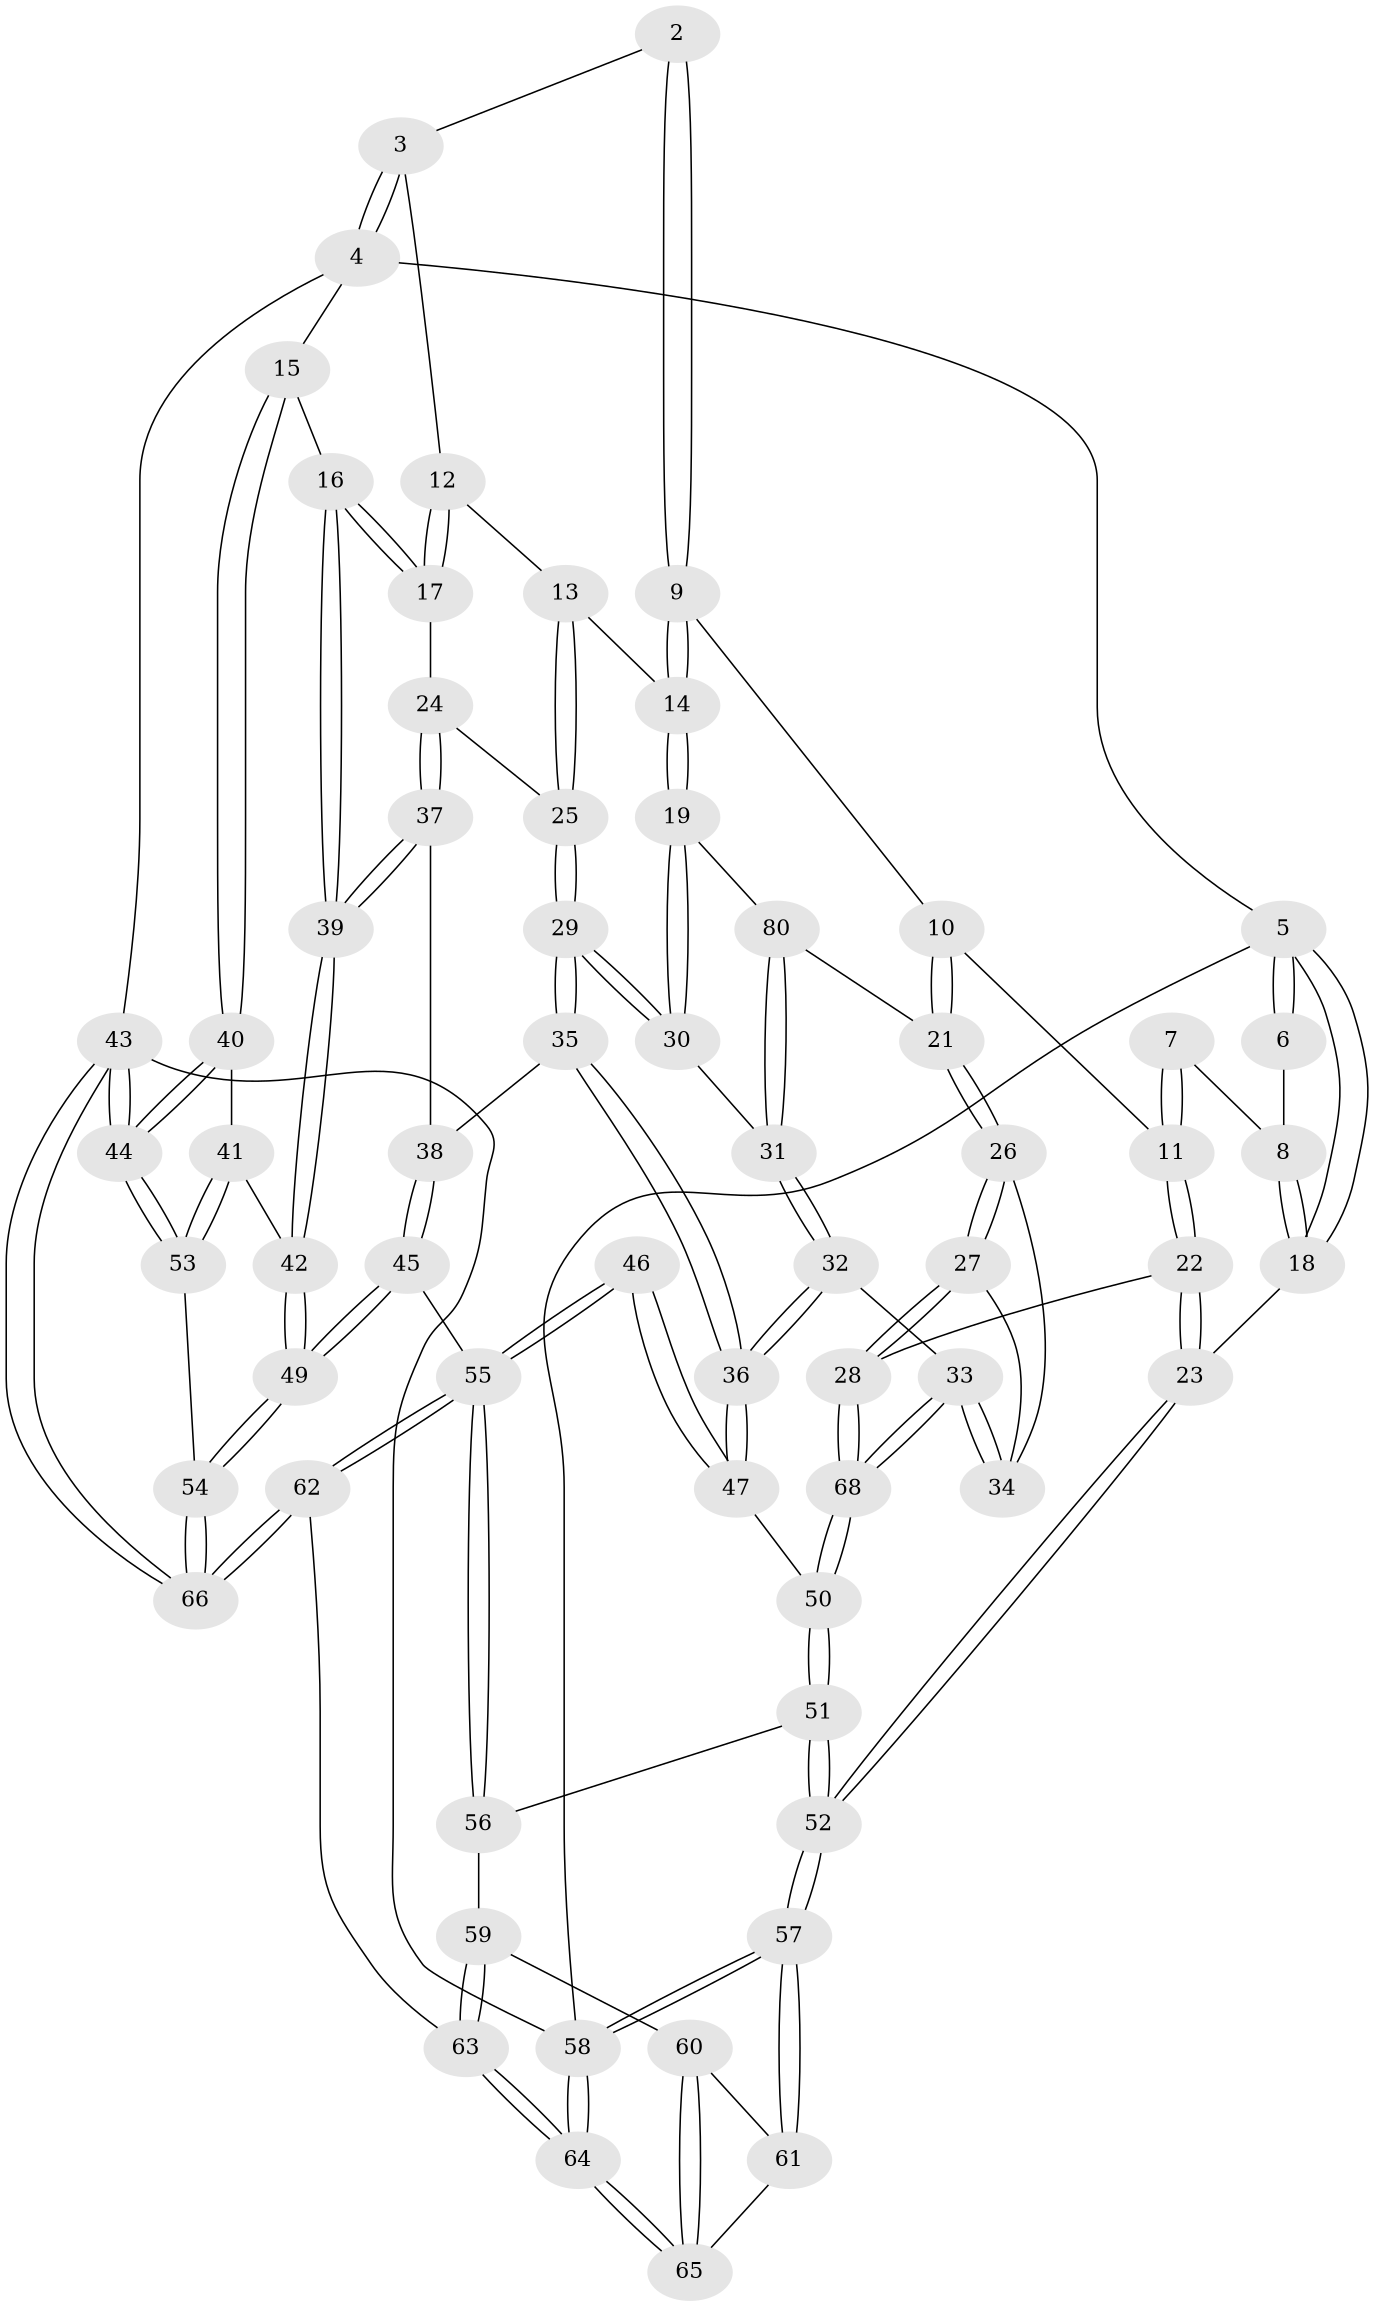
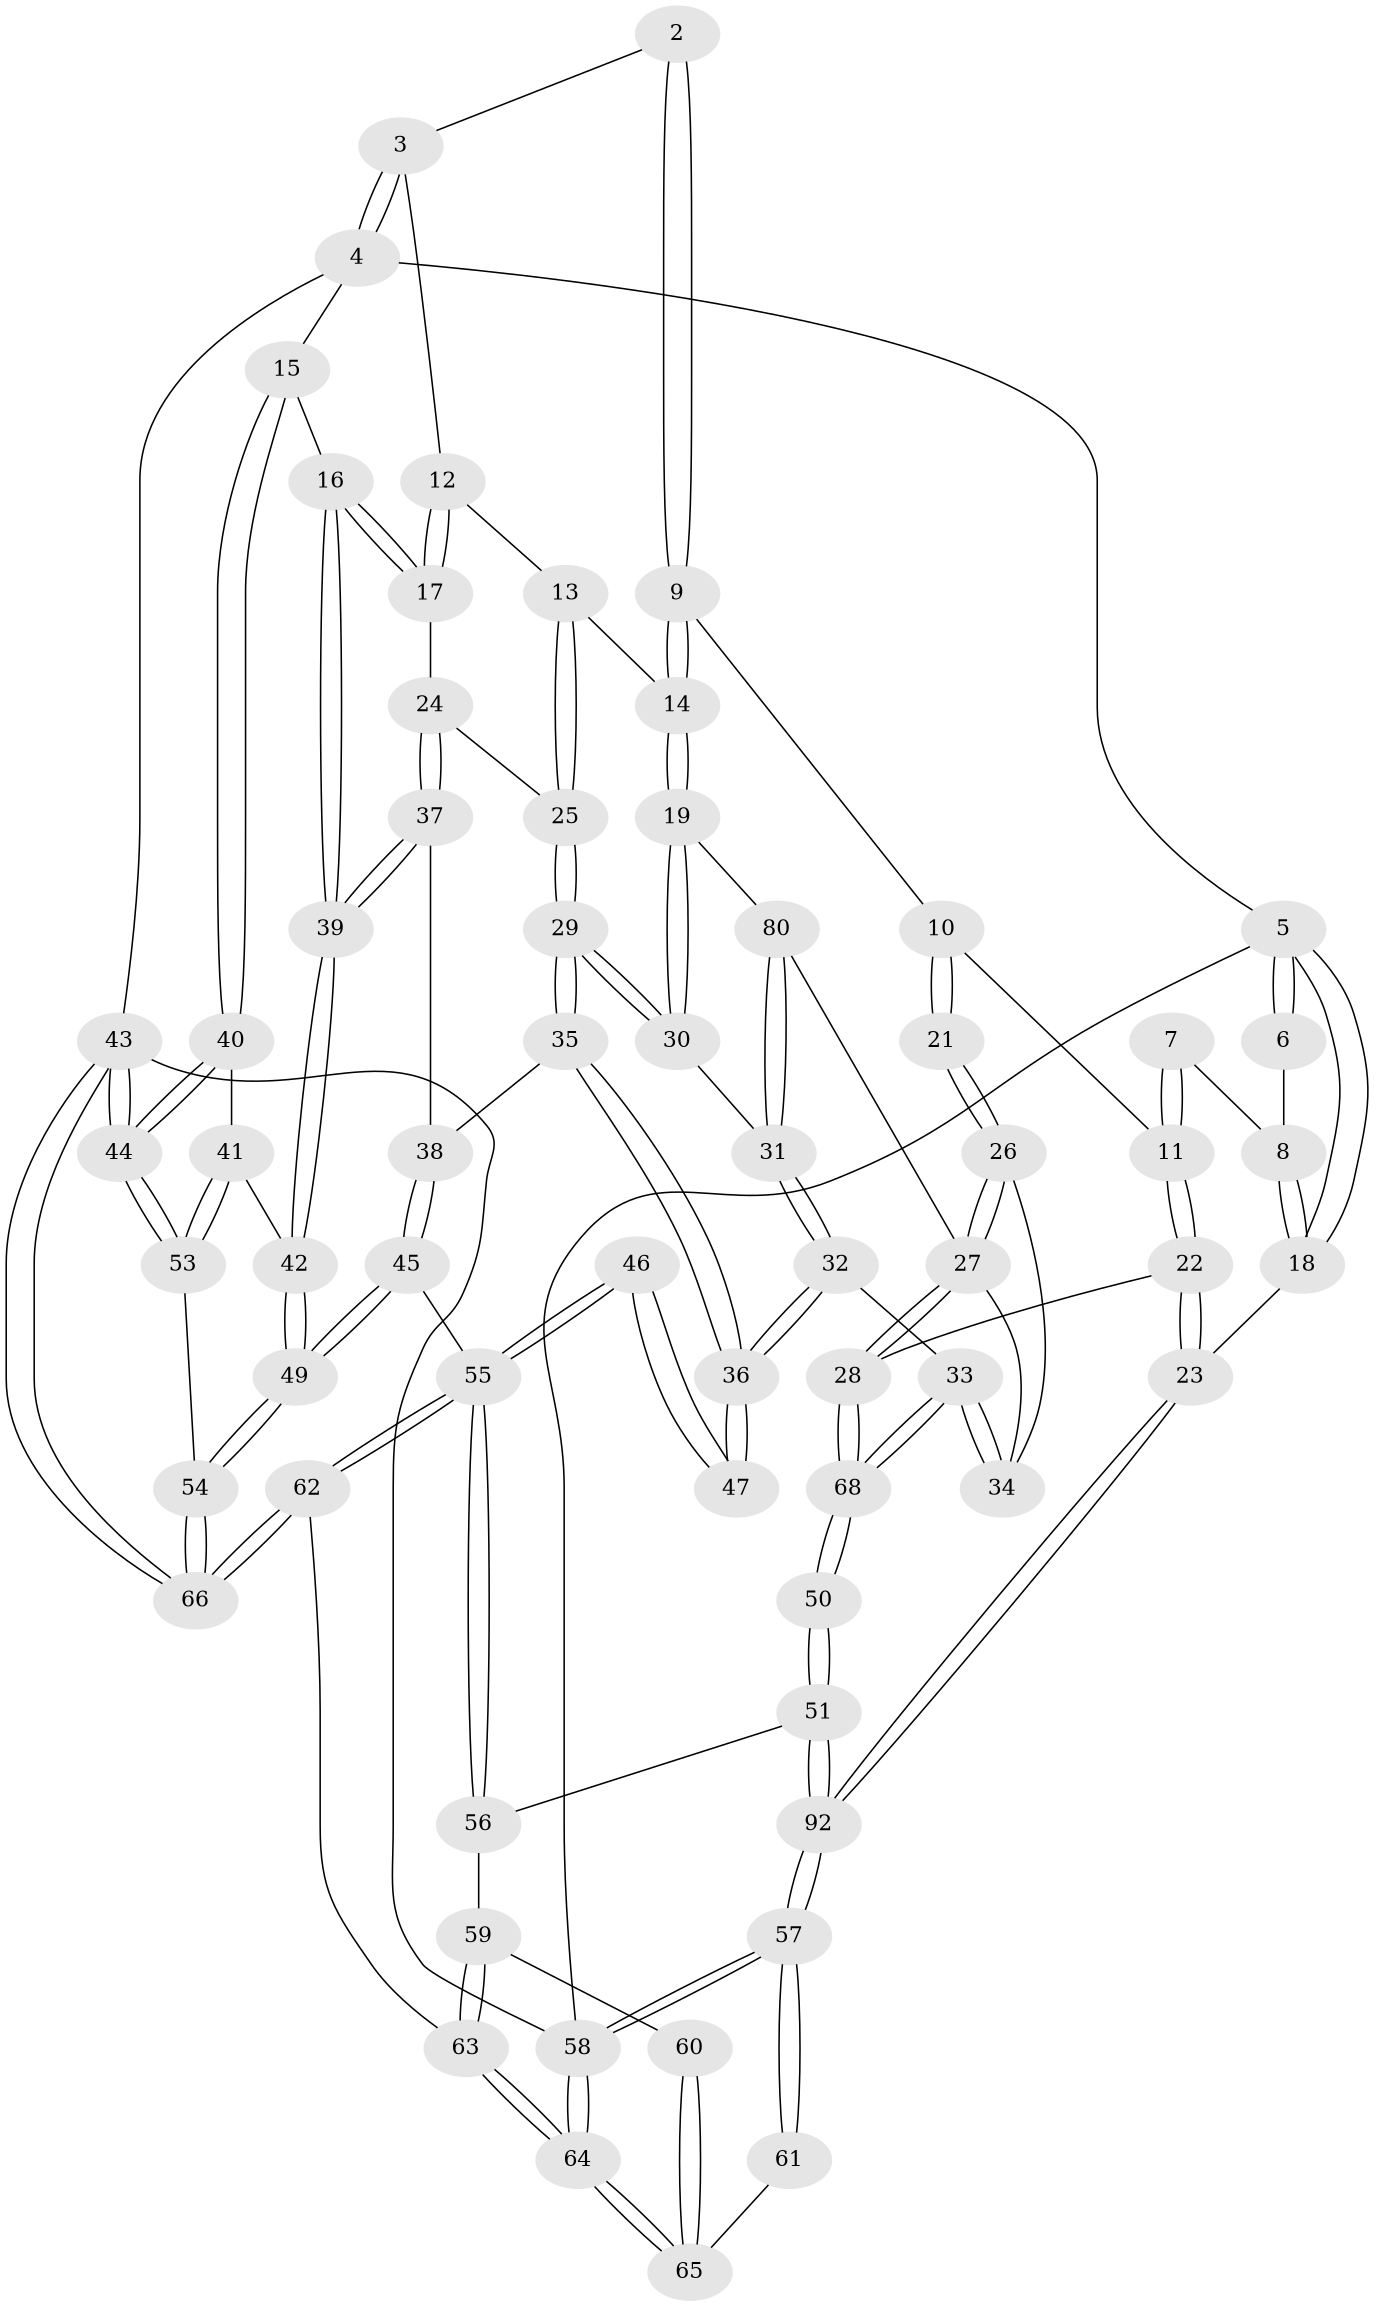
(859, 985) -> (873, 1097)
(778, 1545) -> none
(819, 1825) -> (819, 1825)
(740, 2104) -> none
